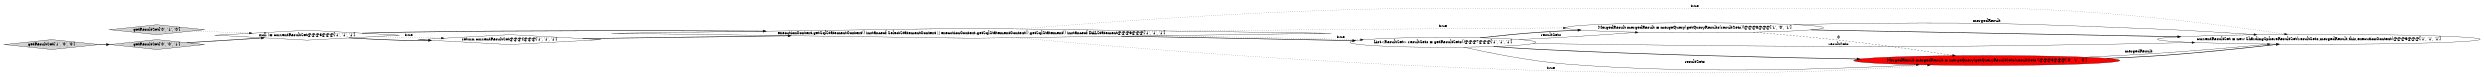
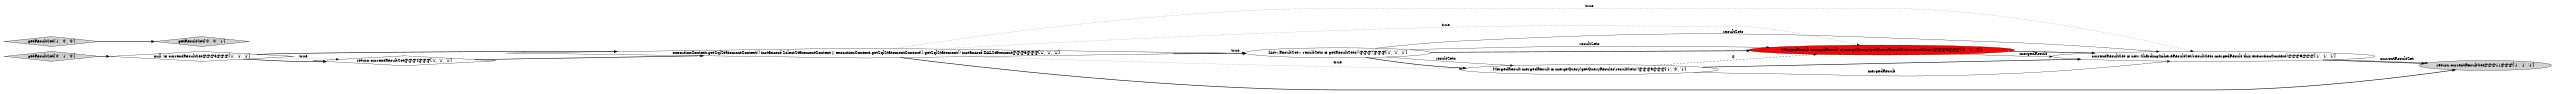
(221, 32) -> (103, 56)
(224, 40) -> none
none -> (2485, 65)
